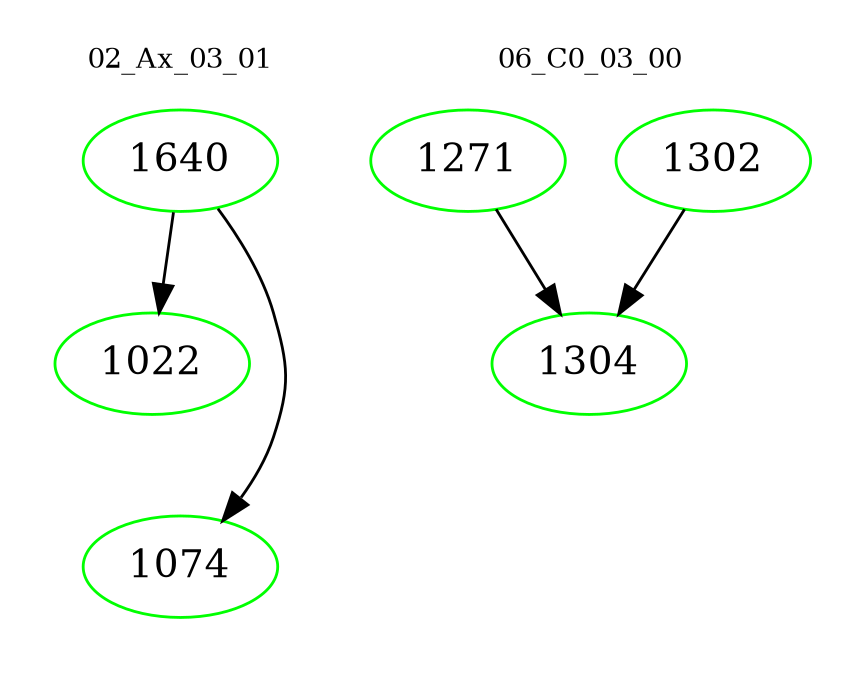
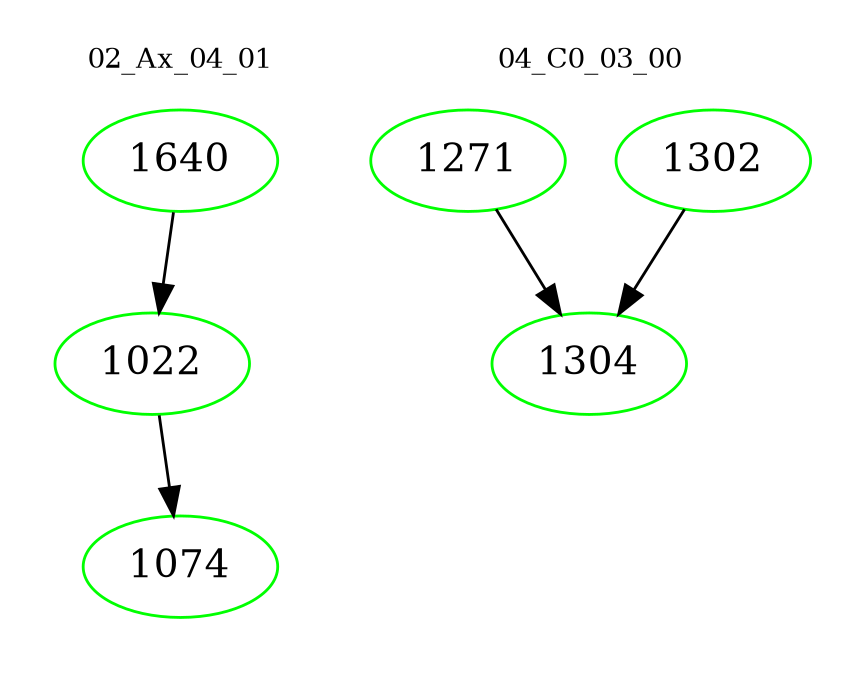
(180, 61) -> (180, 61)
(591, 61) -> (591, 61)
(283, 350) -> (164, 451)
